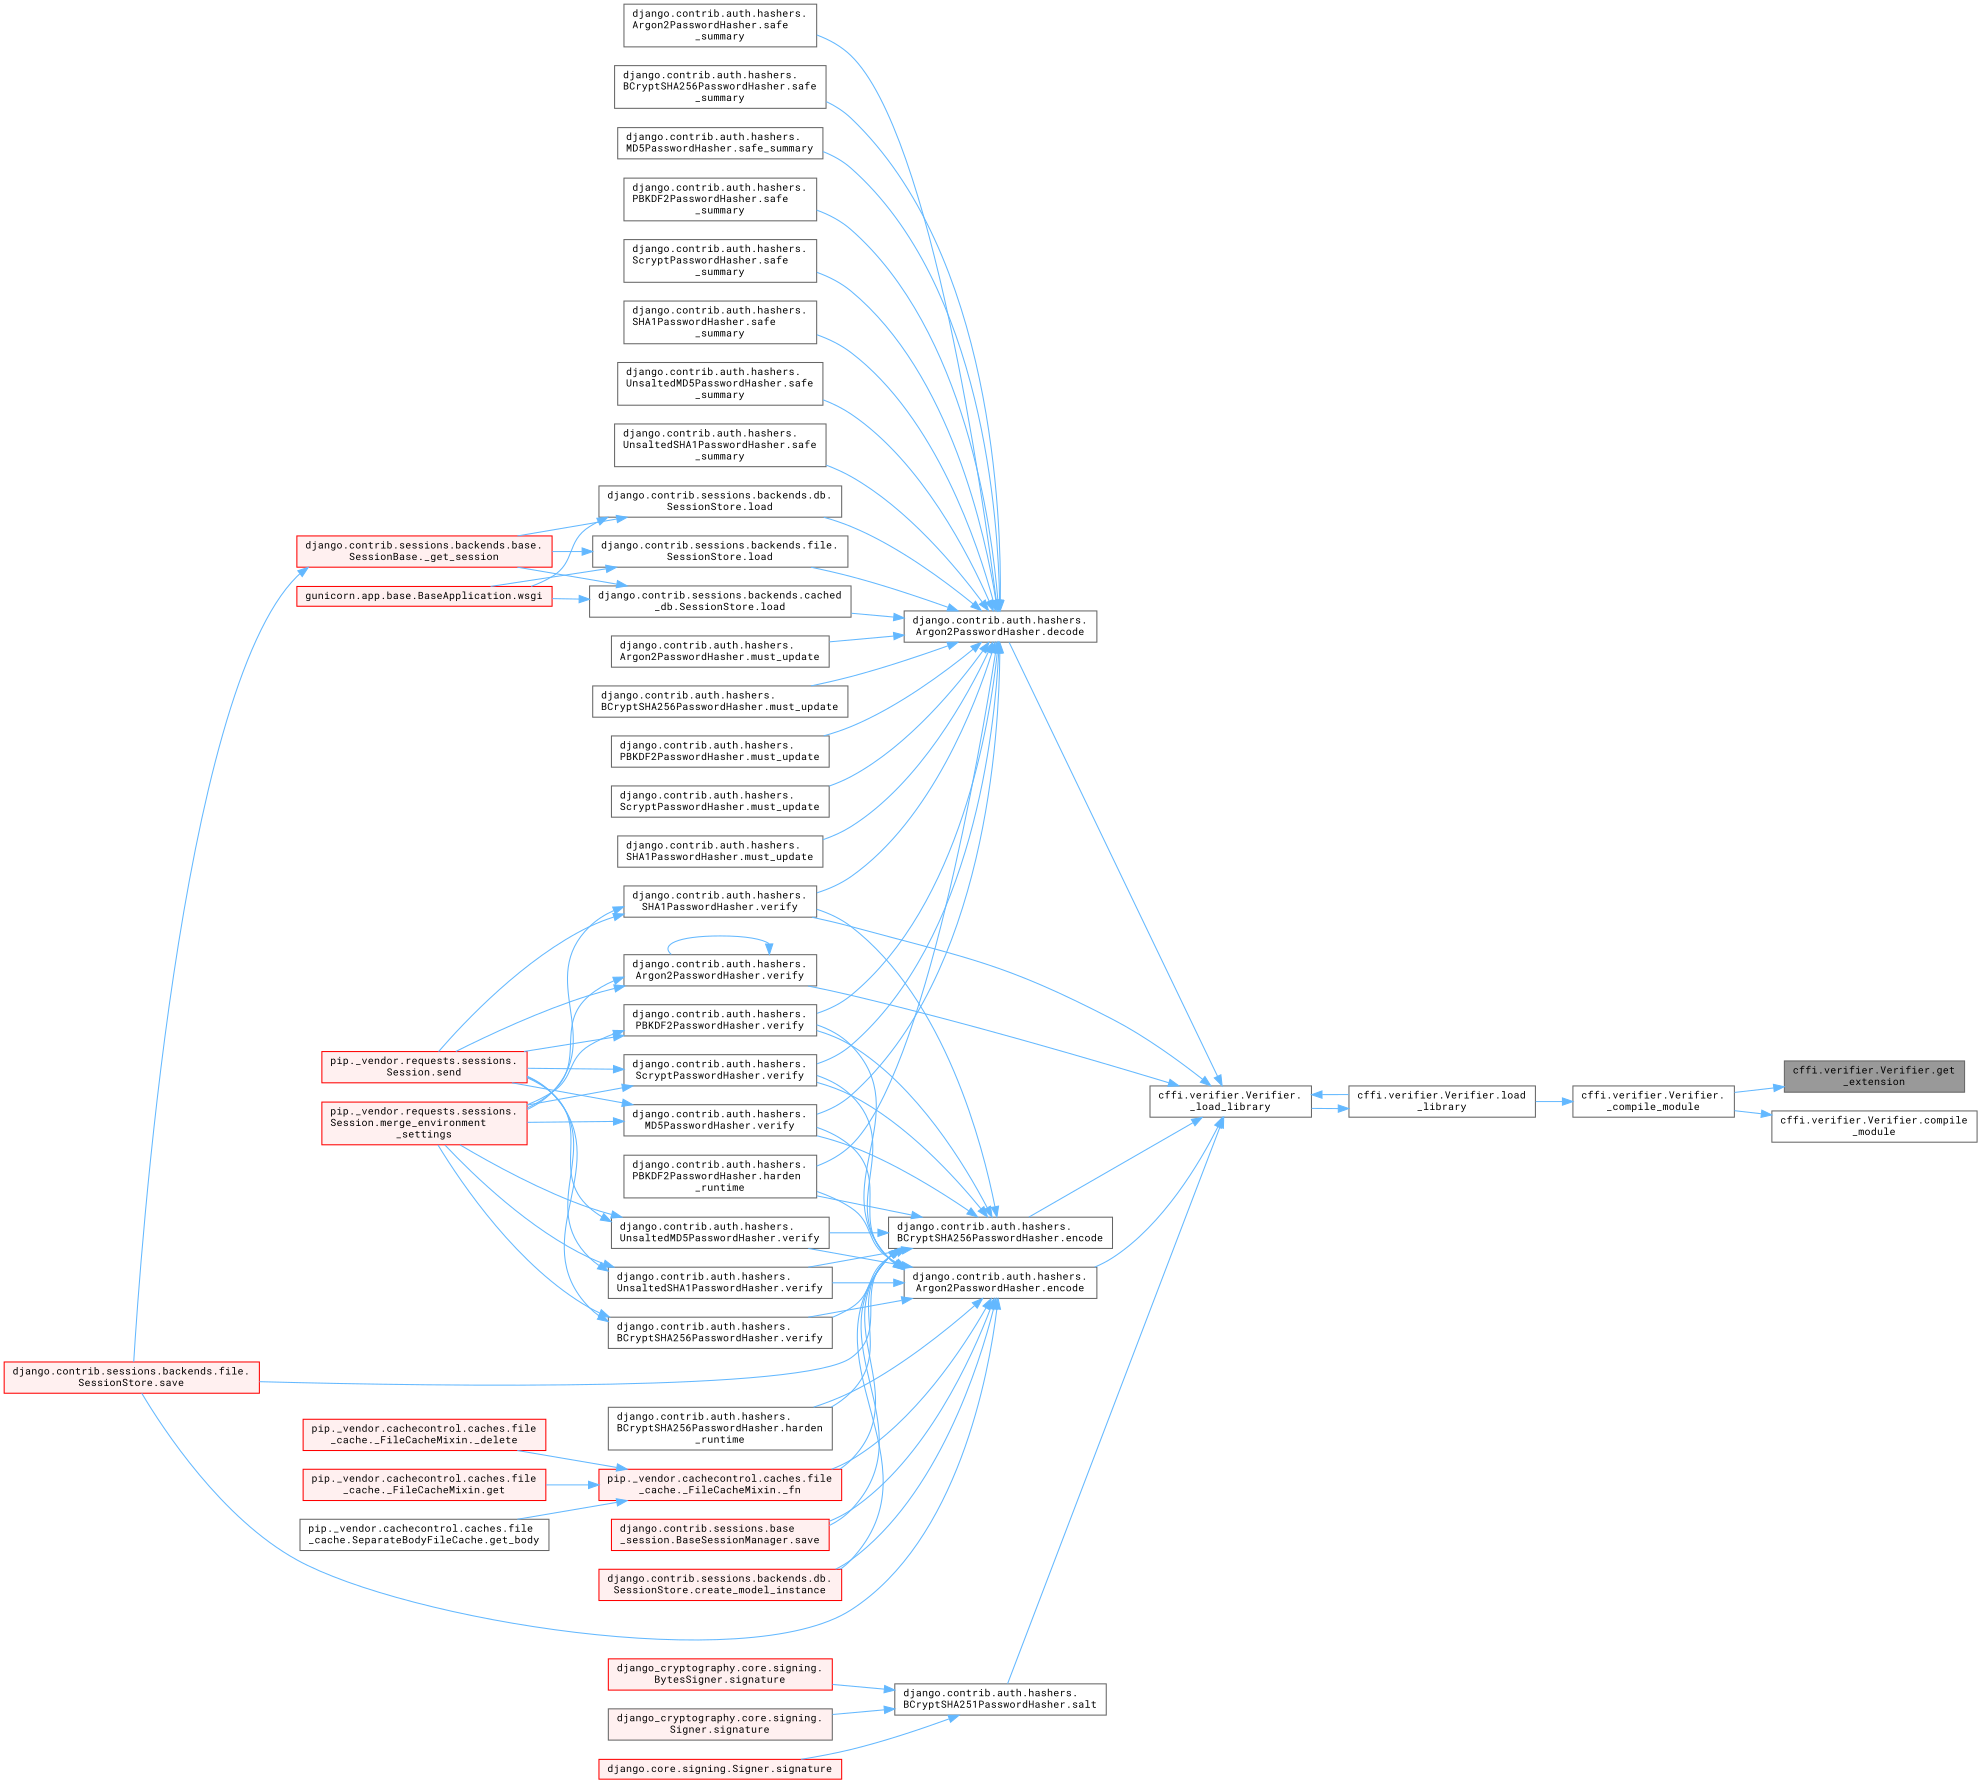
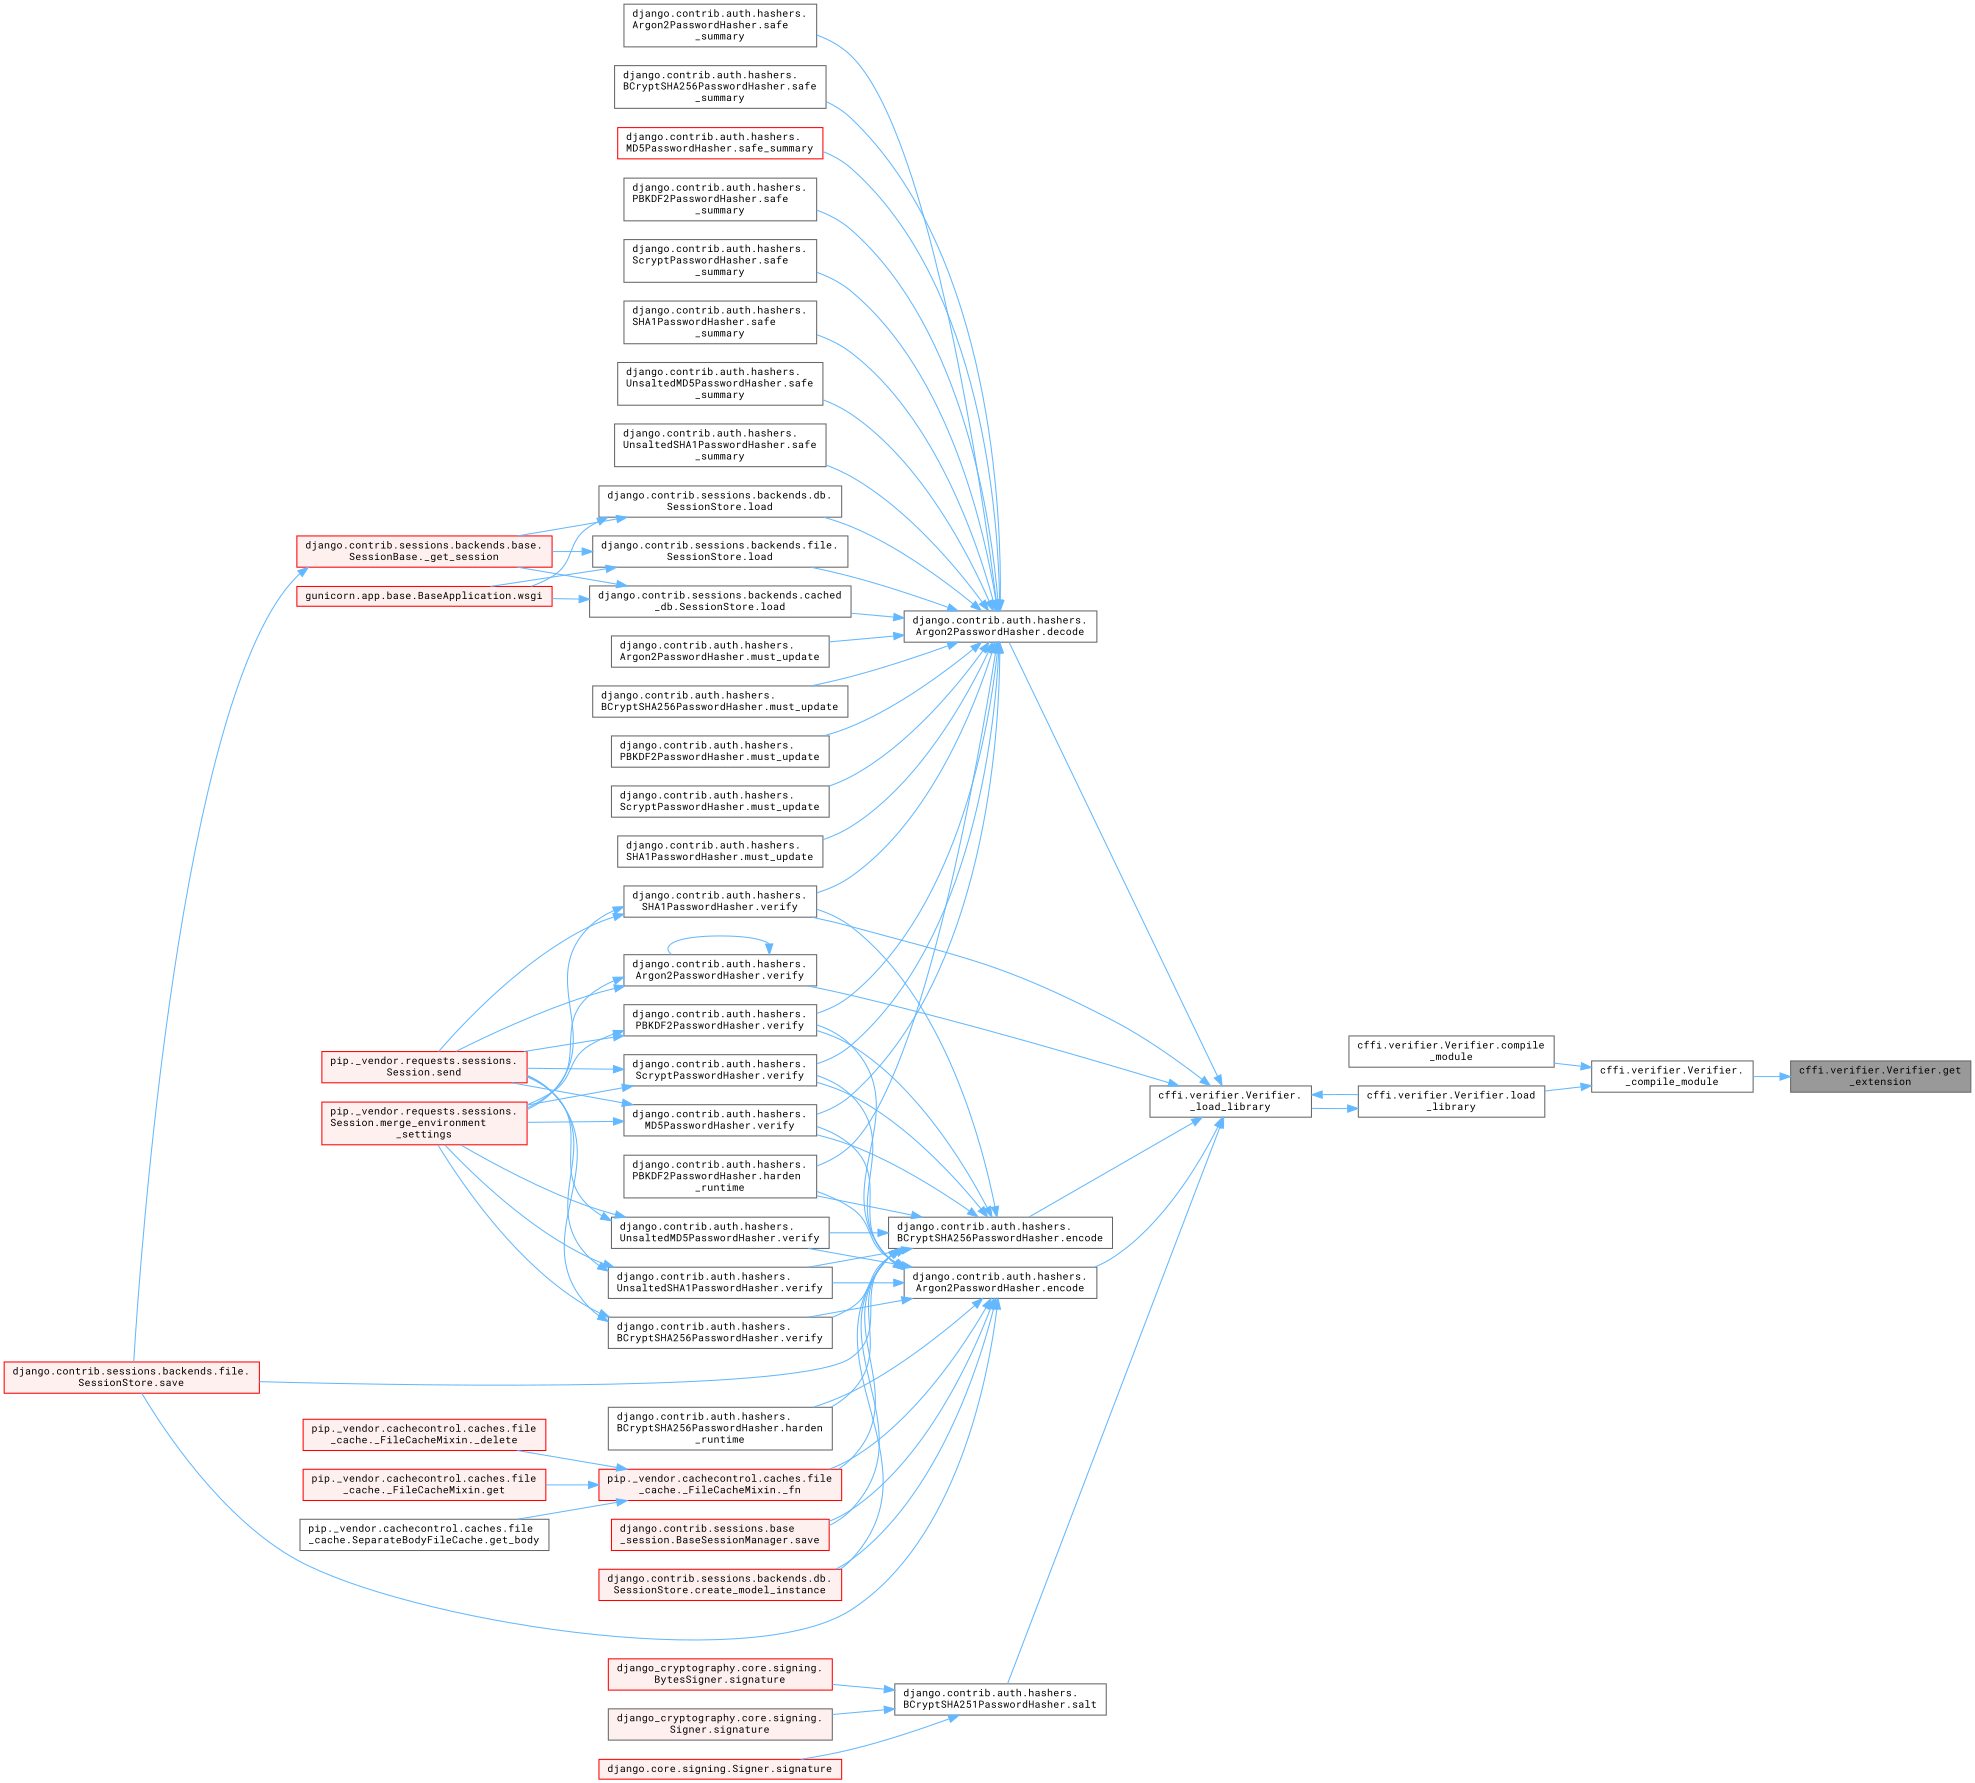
(720, 143) -> (720, 143)
(1748, 1112) -> (1568, 1065)
